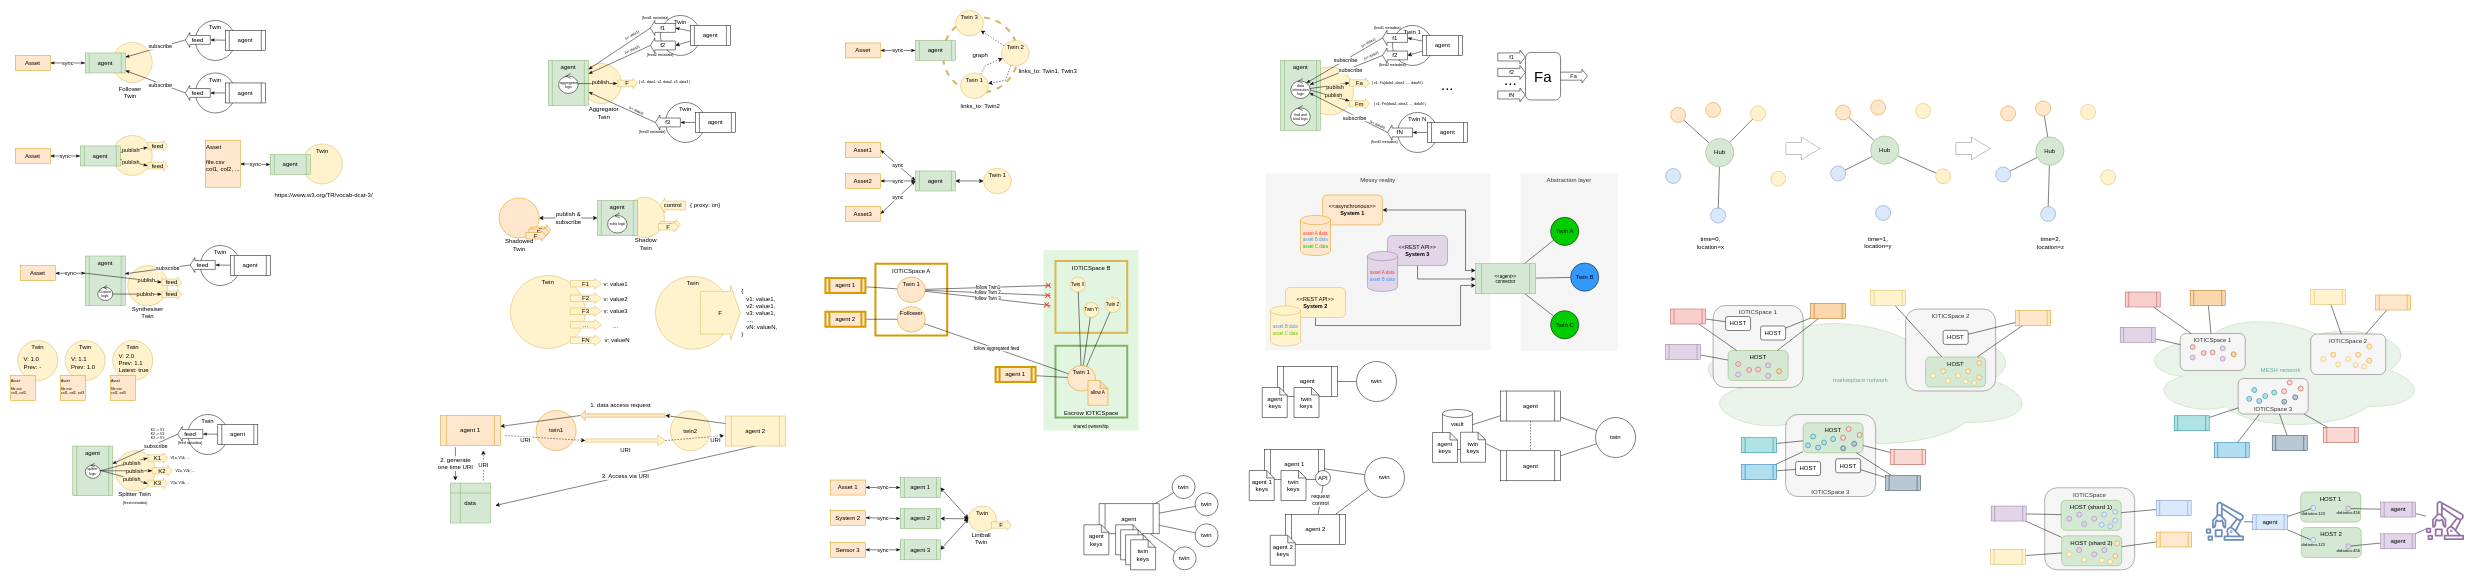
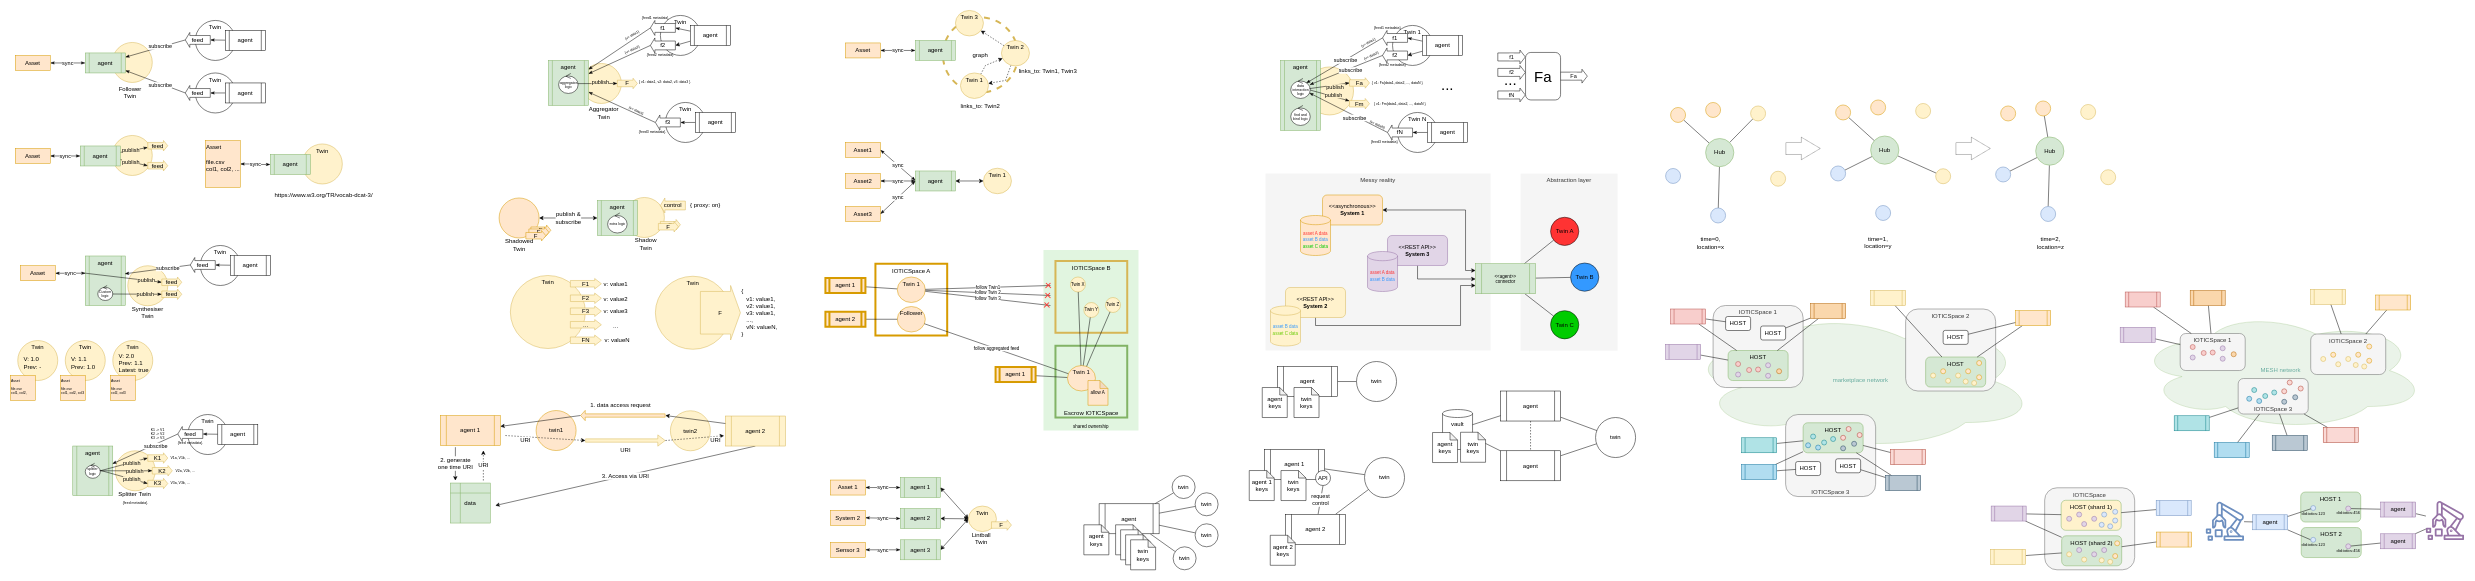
(1564, 231) -> (1564, 231)
(2091, 515) -> (2091, 515)
